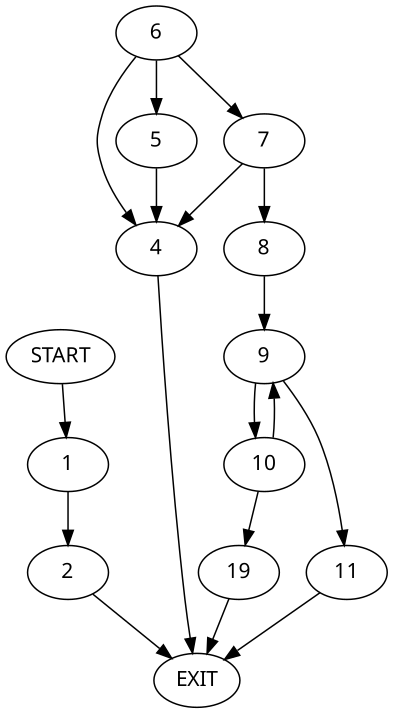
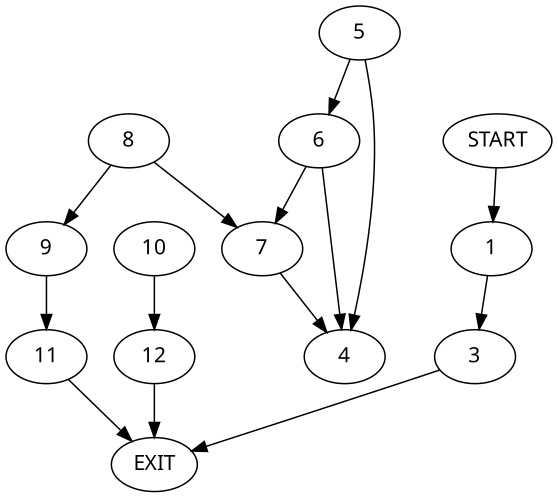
(156, 80) -> (342, 80)
(264, 187) -> (189, 190)
(254, 403) -> none
(274, 418) -> none
(171, 457) -> none
(68, 572) -> (475, 357)
(239, 572) -> (154, 357)
